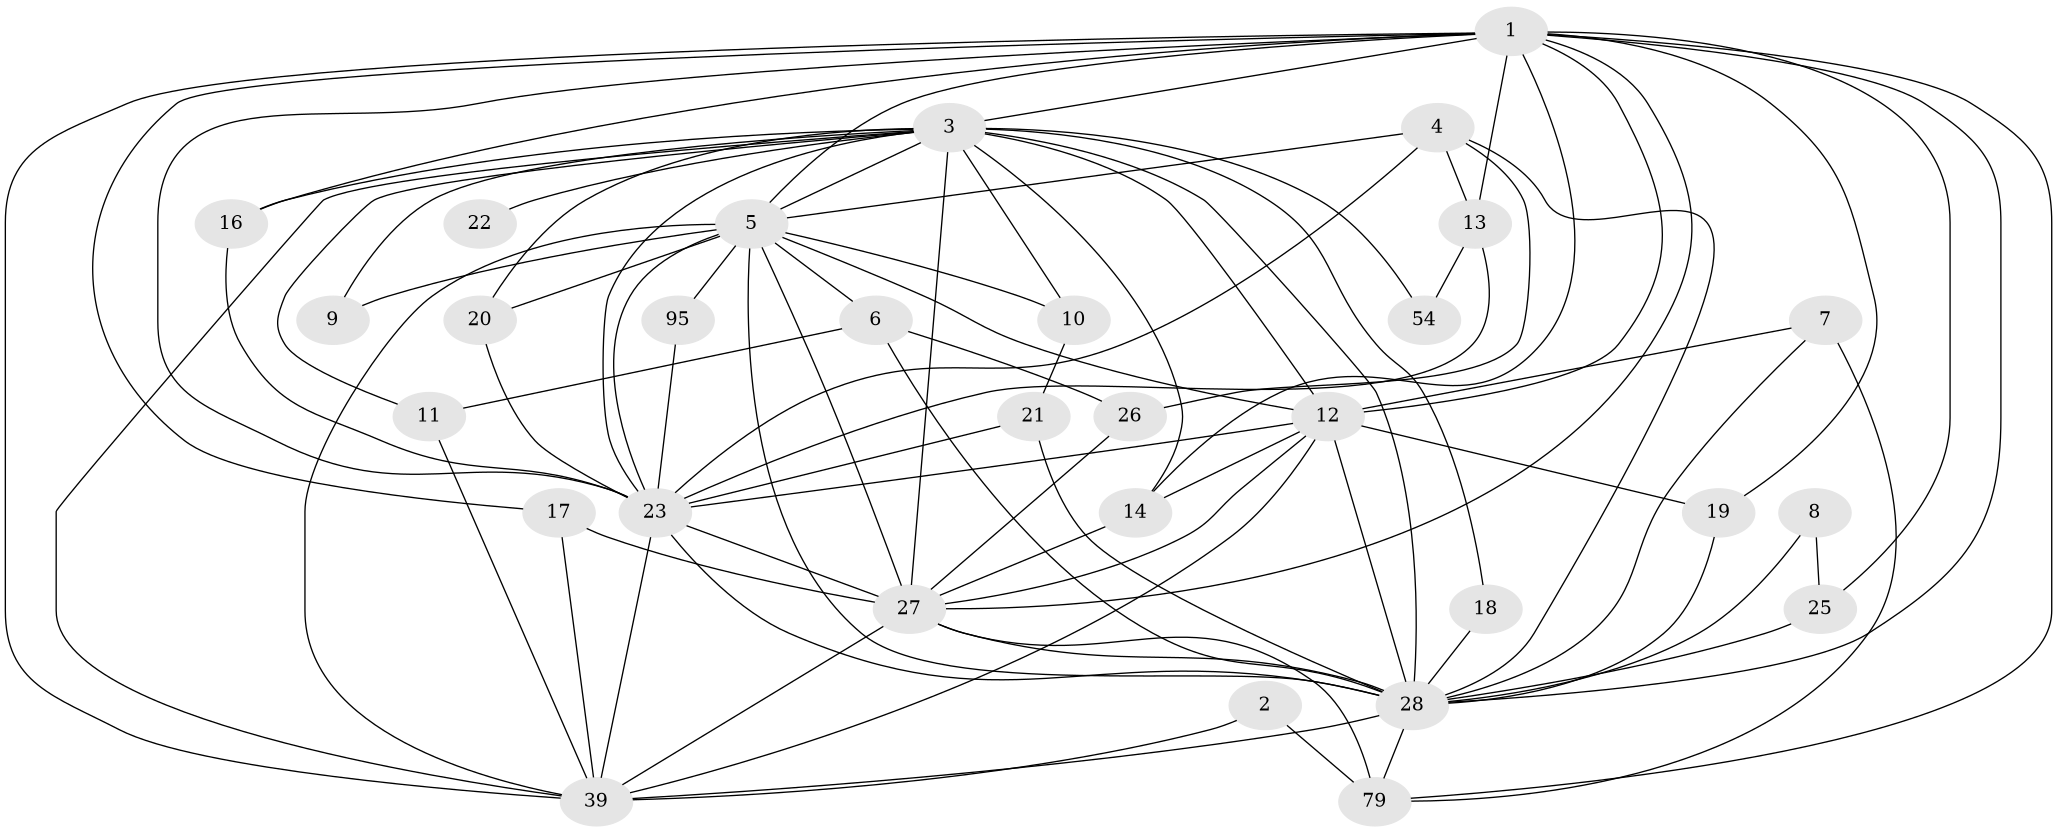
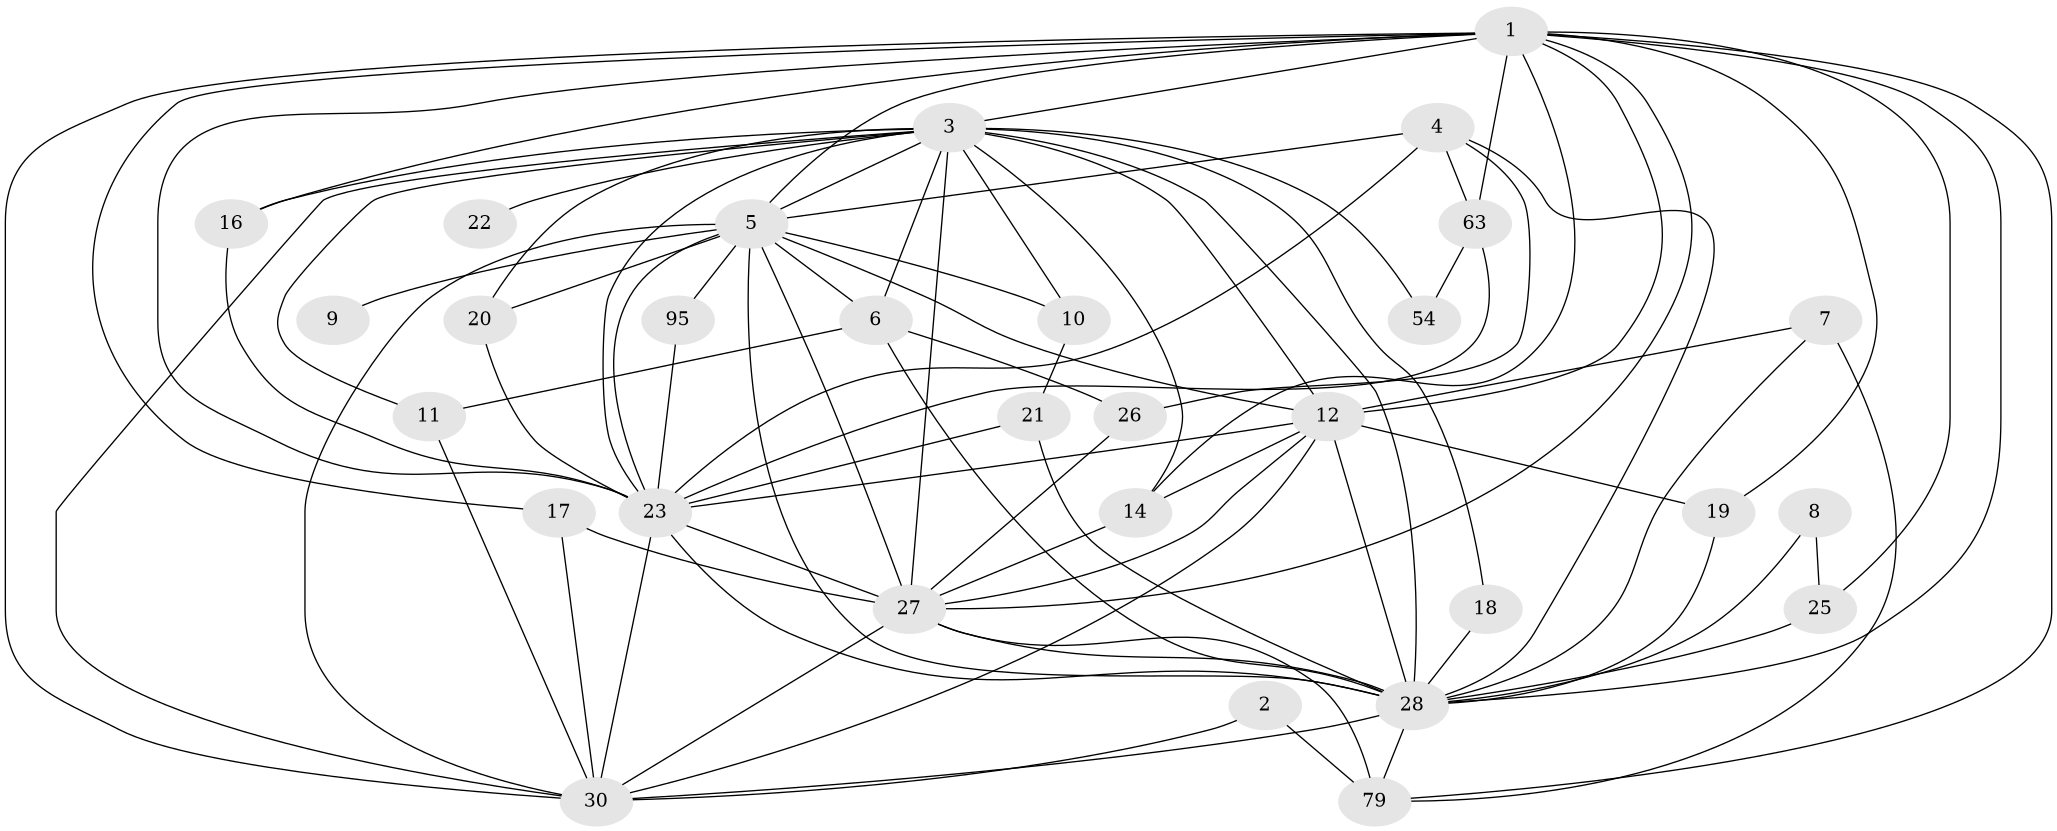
(453, 191) -> (913, 224)
(1475, 224) -> (1475, 224)
(597, 802) -> (597, 802)
